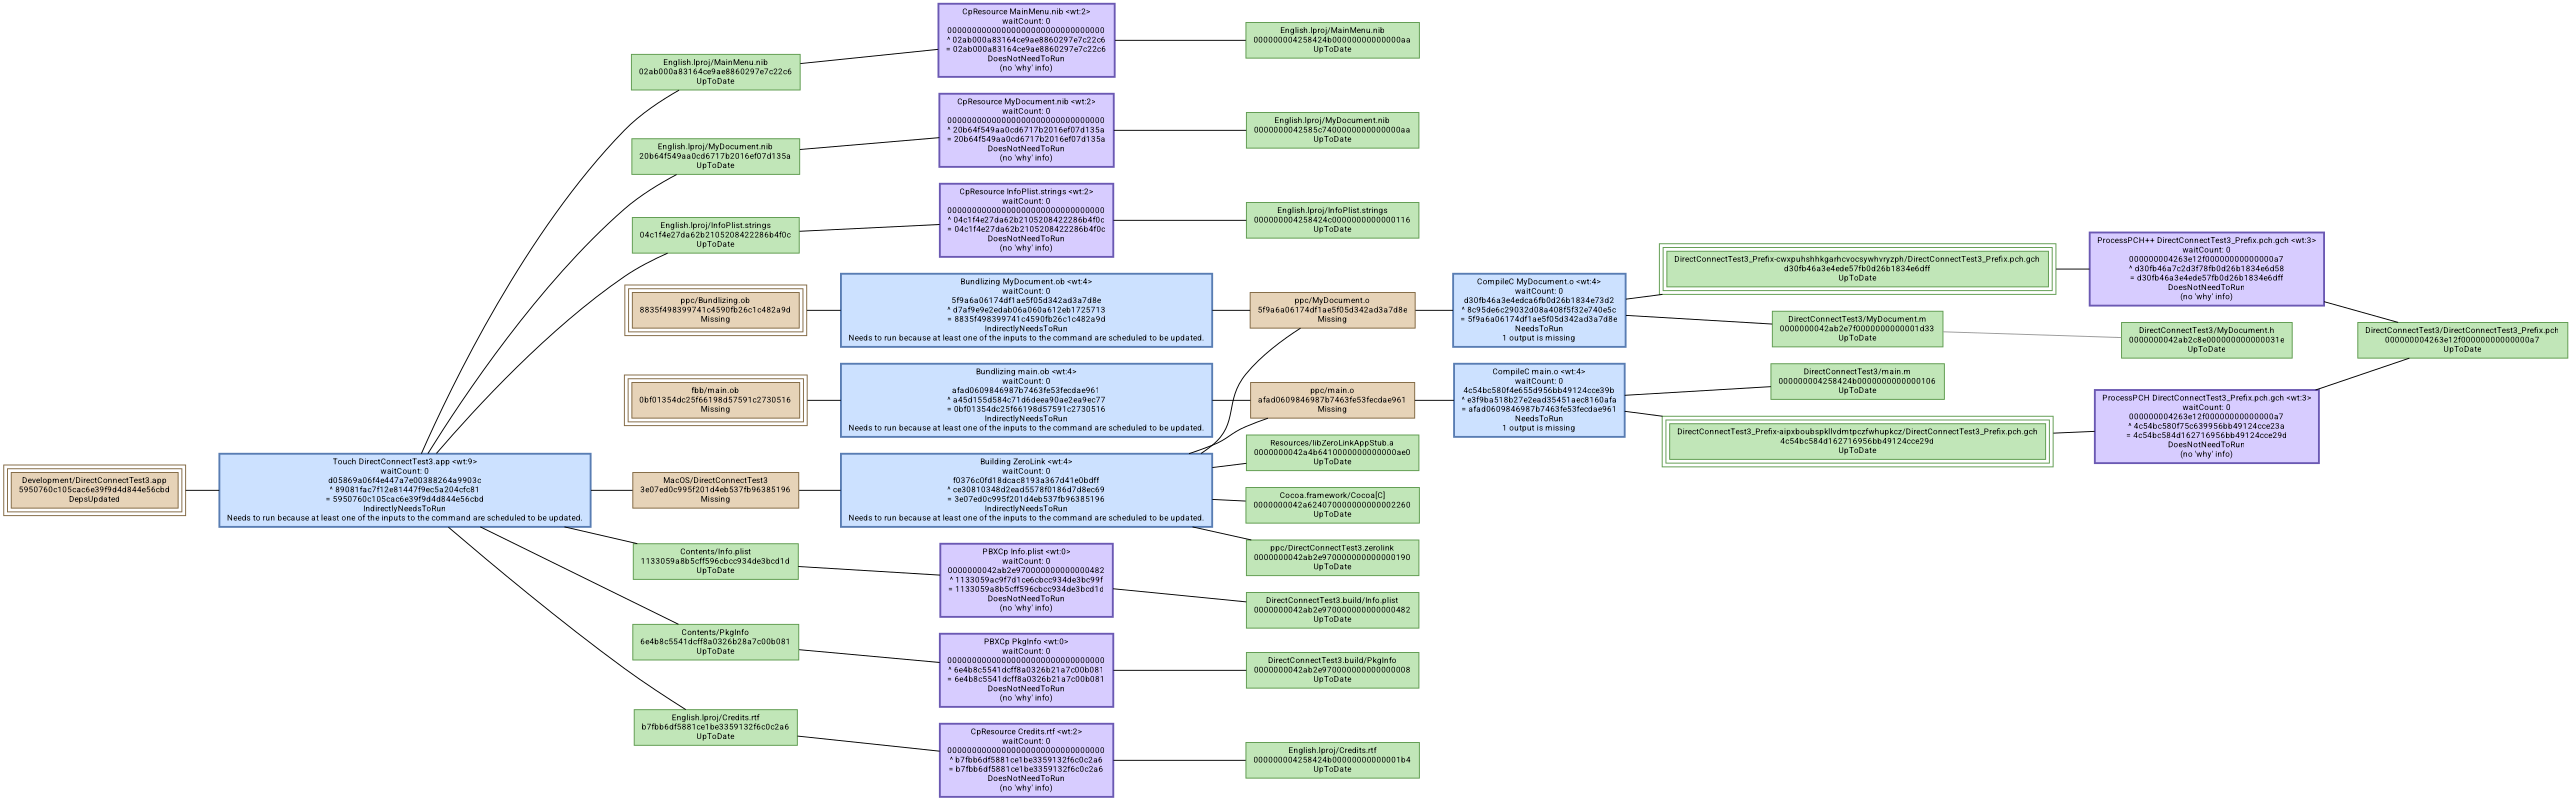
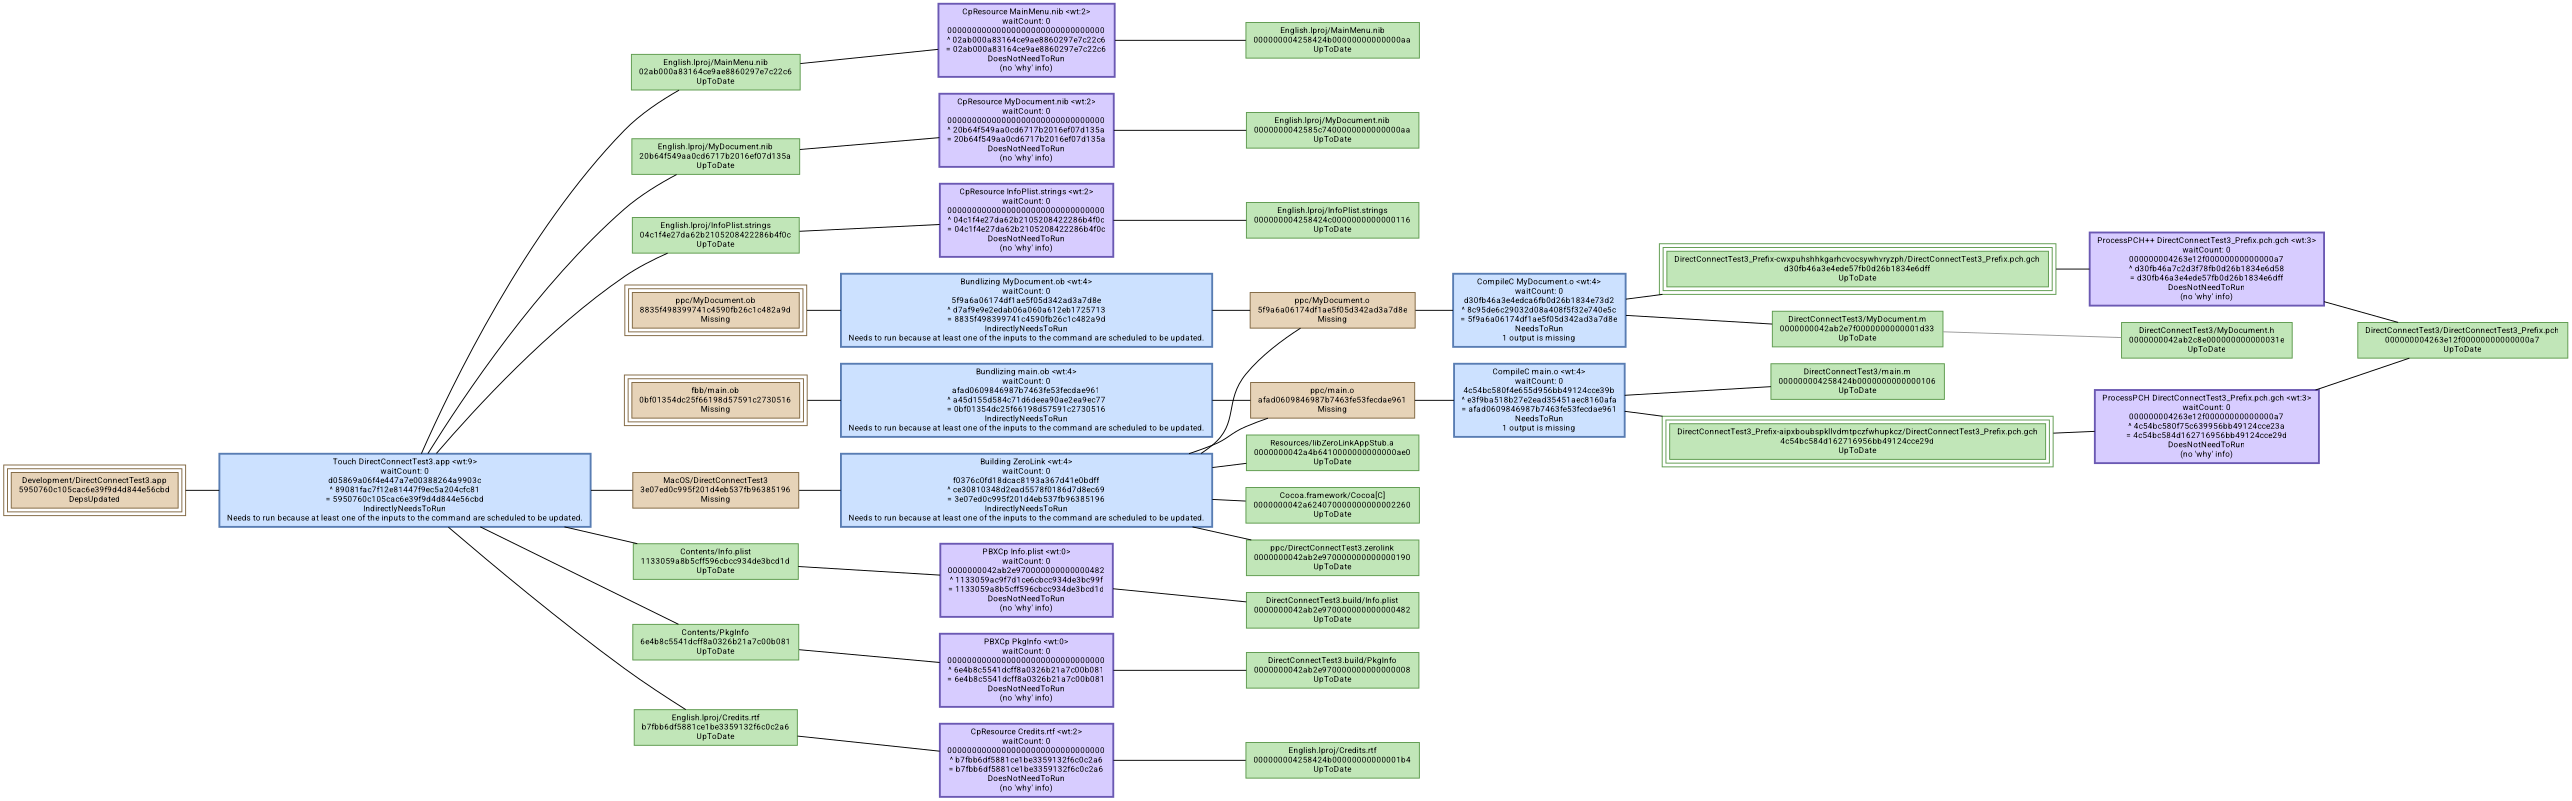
(716, 310) -> (716, 310)
(716, 642) -> (716, 642)
